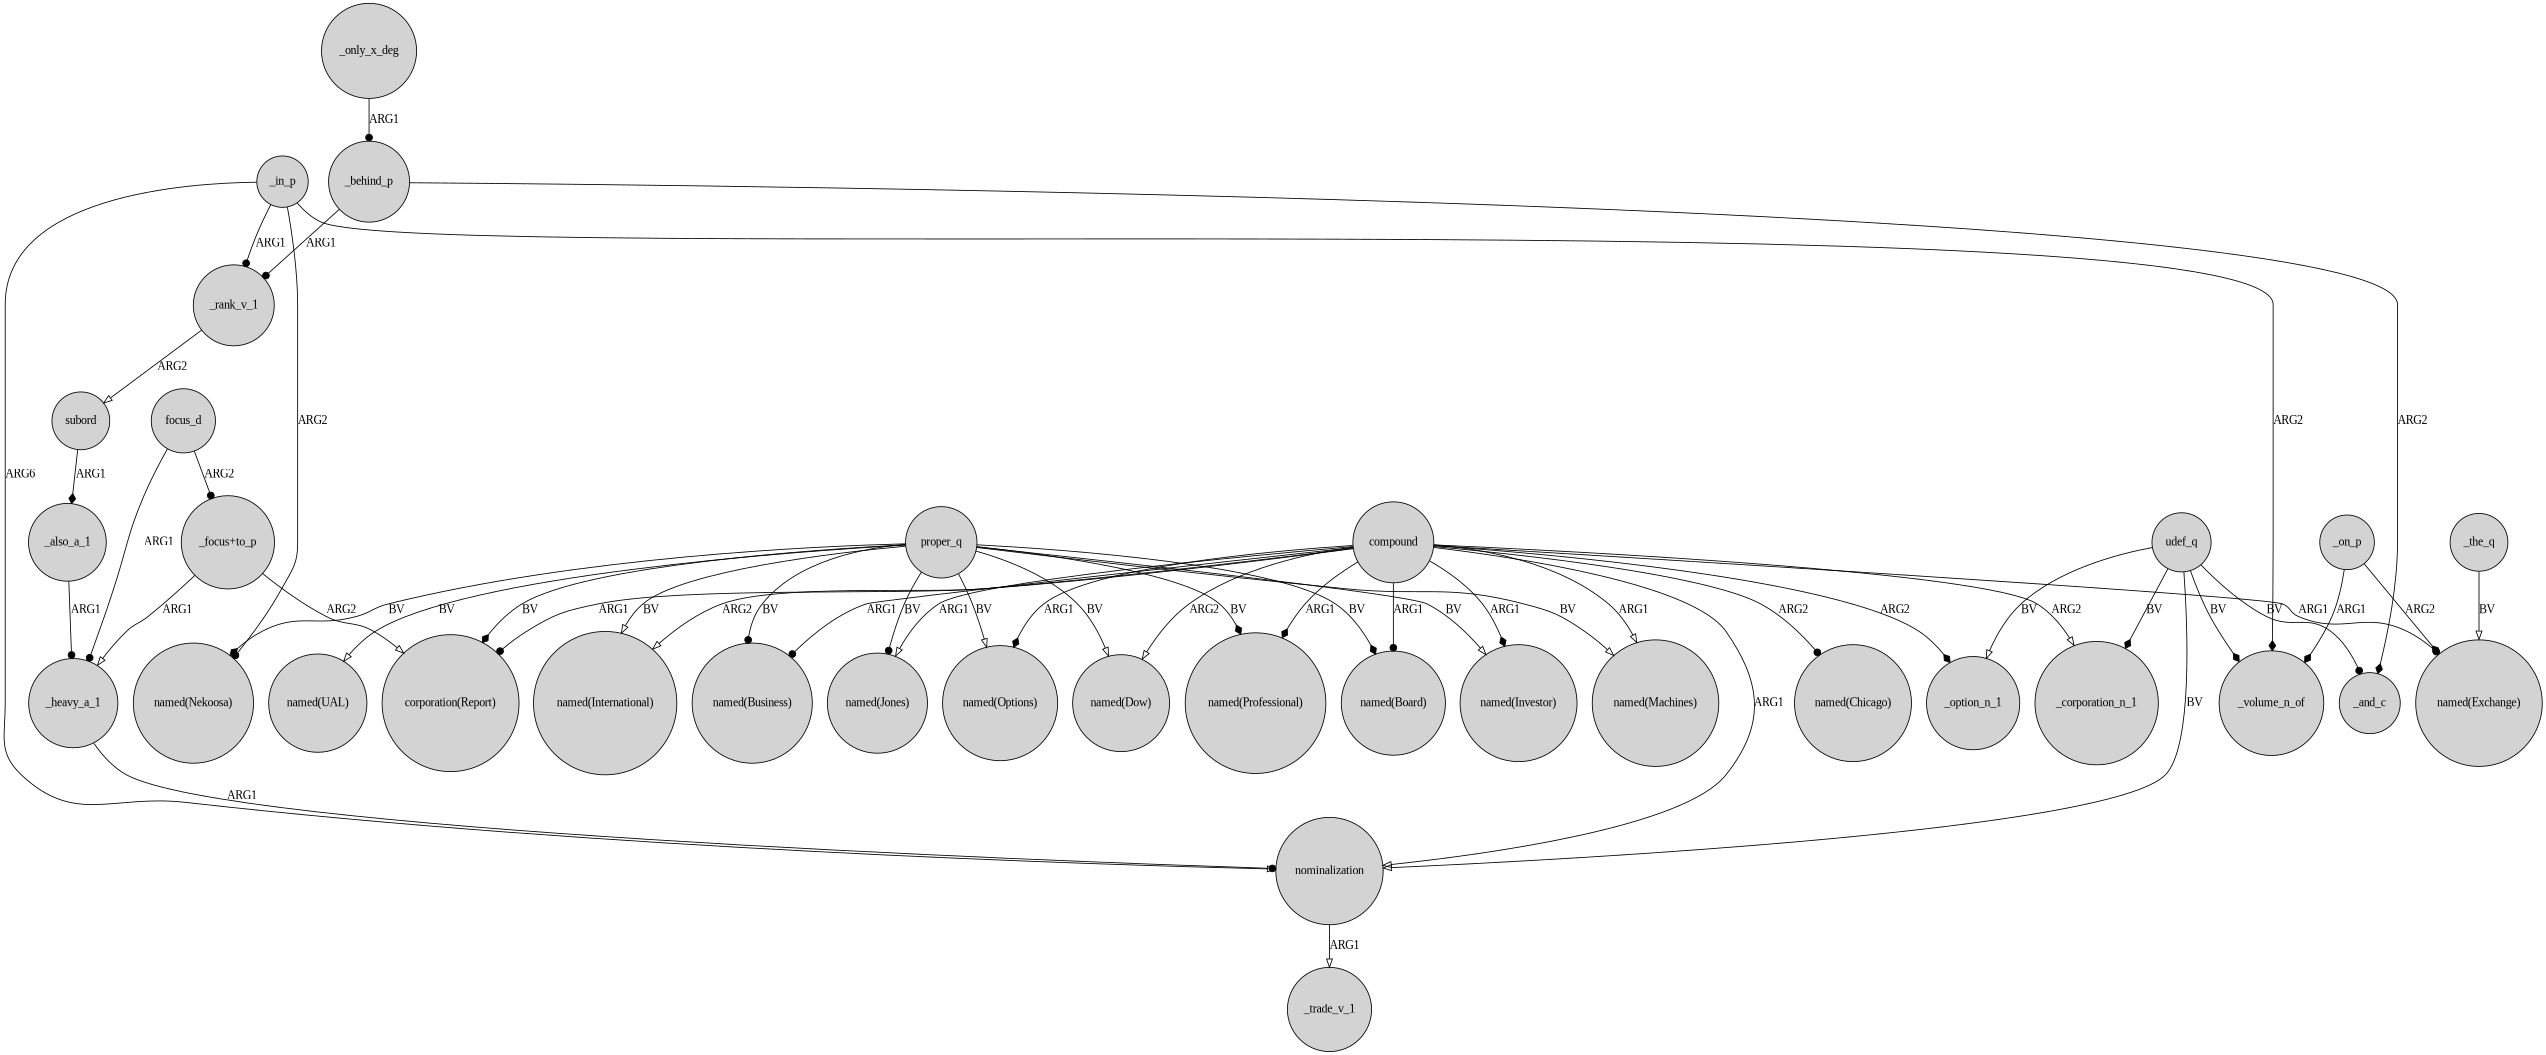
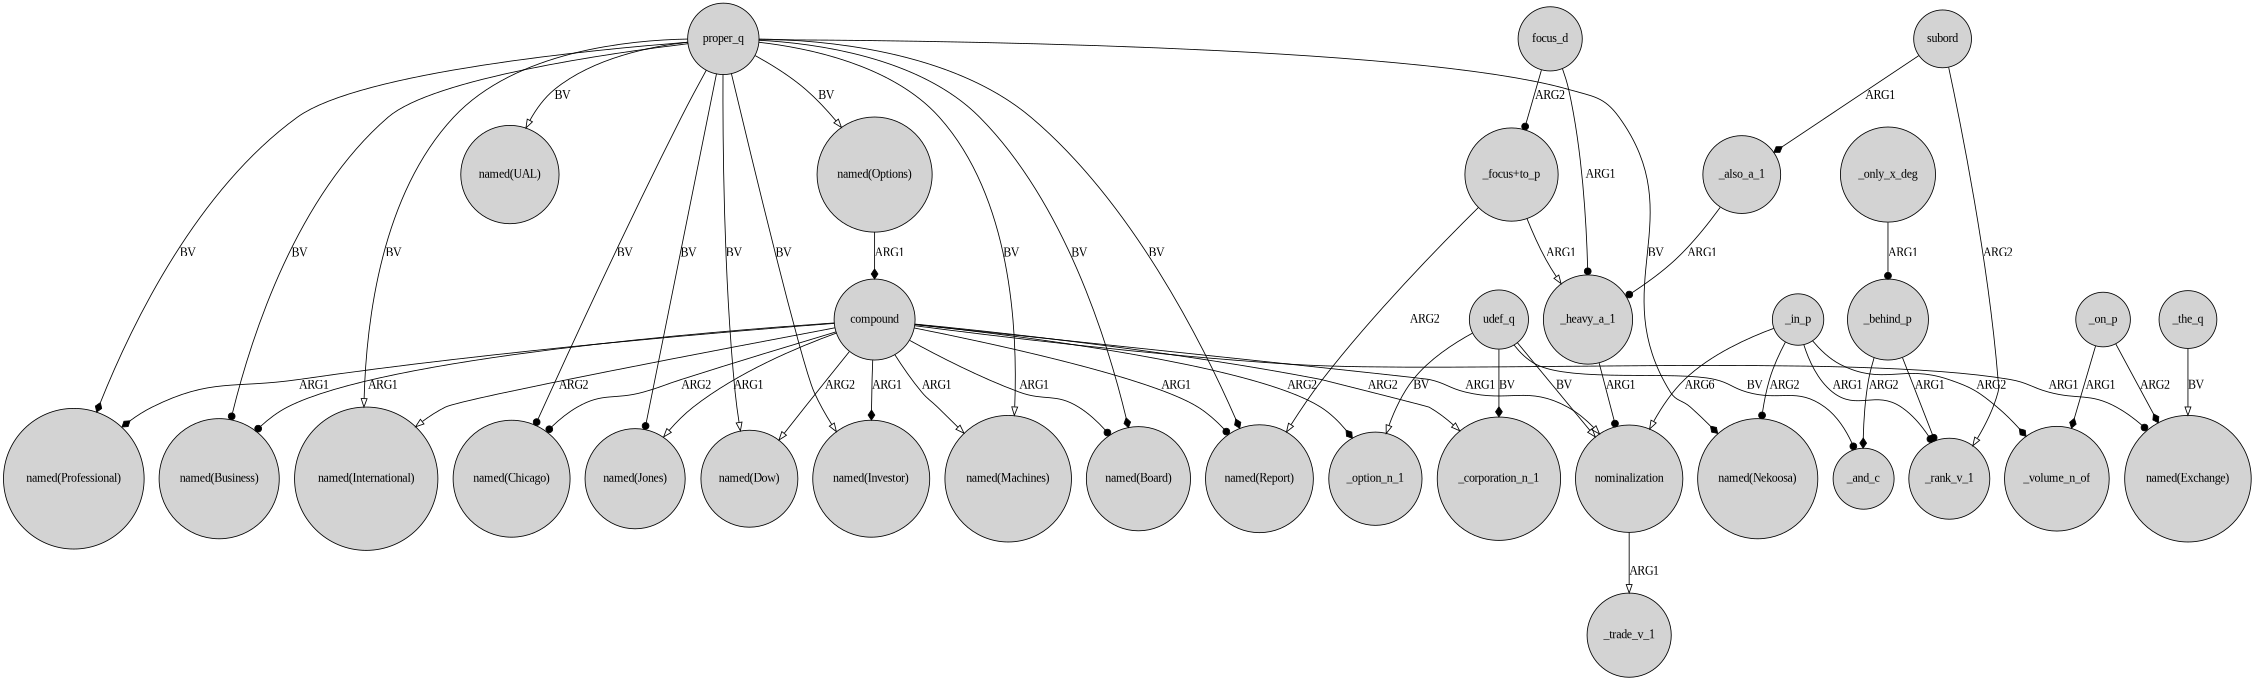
none -> (620, 243)
(156, 364) -> (1983, 254)
(1174, 565) -> (875, 250)
(2209, 614) -> none
(451, 703) -> (1259, 479)
